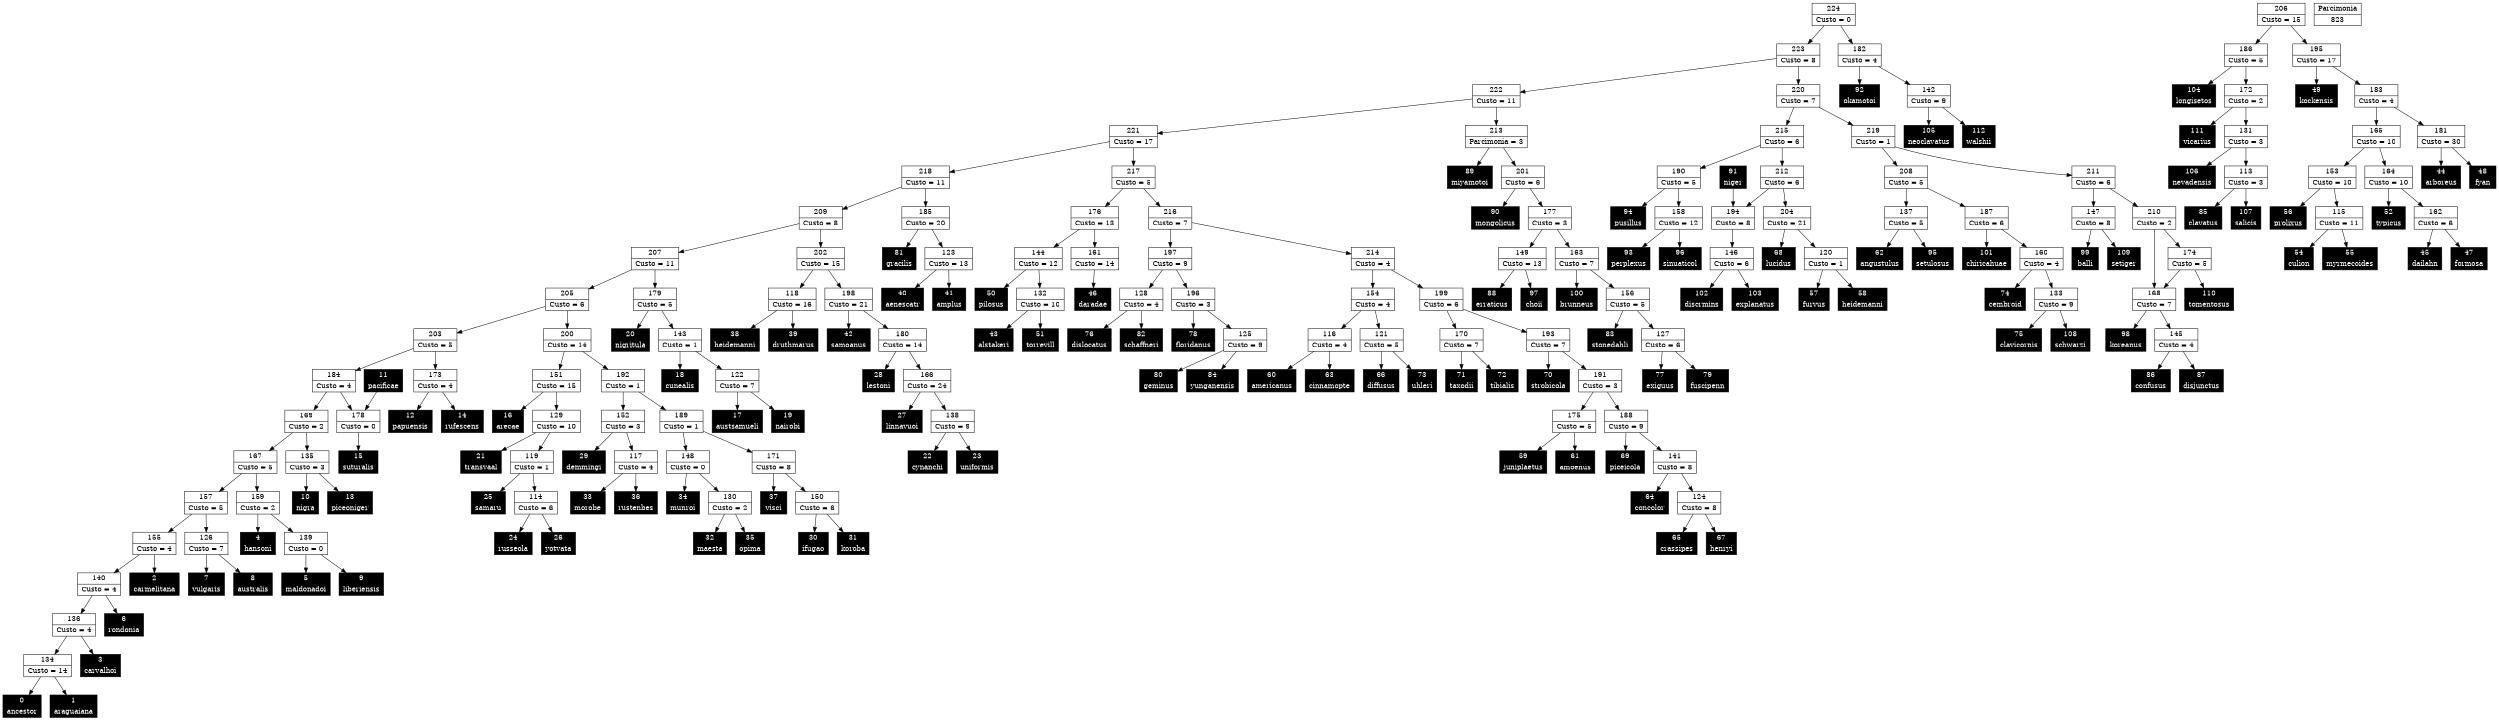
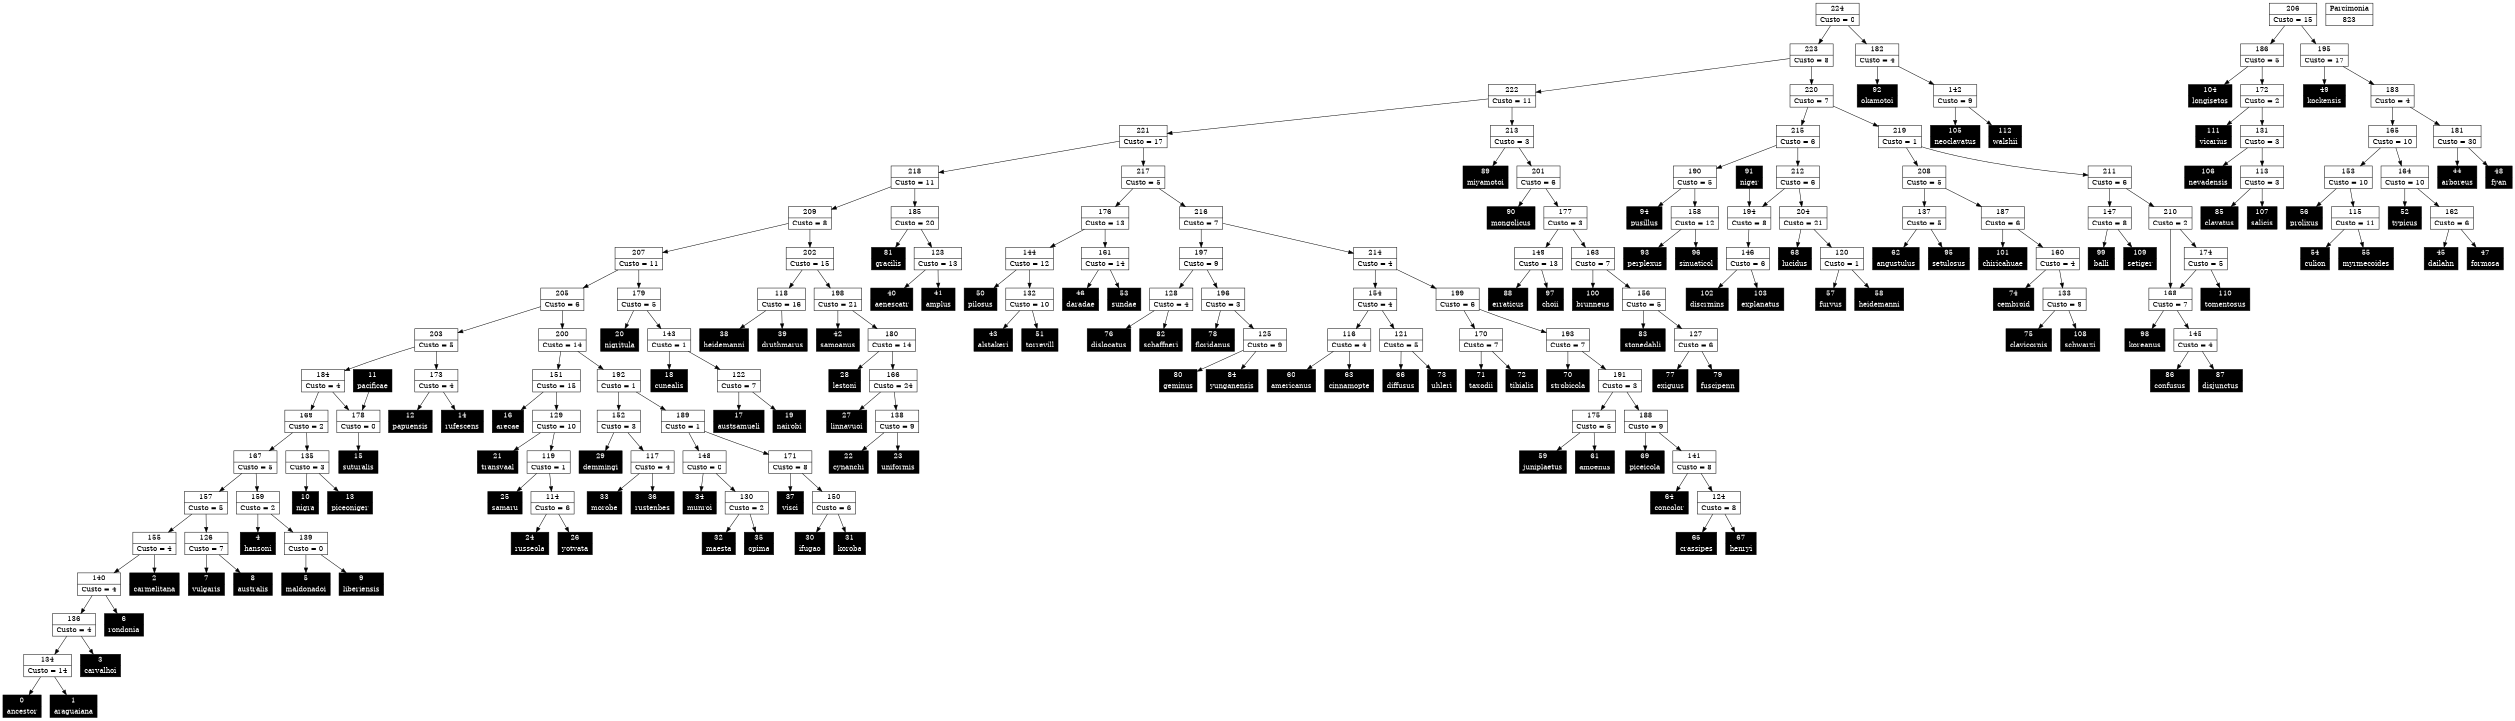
(1496, 142) -> (1512, 142)
none -> (1124, 299)
